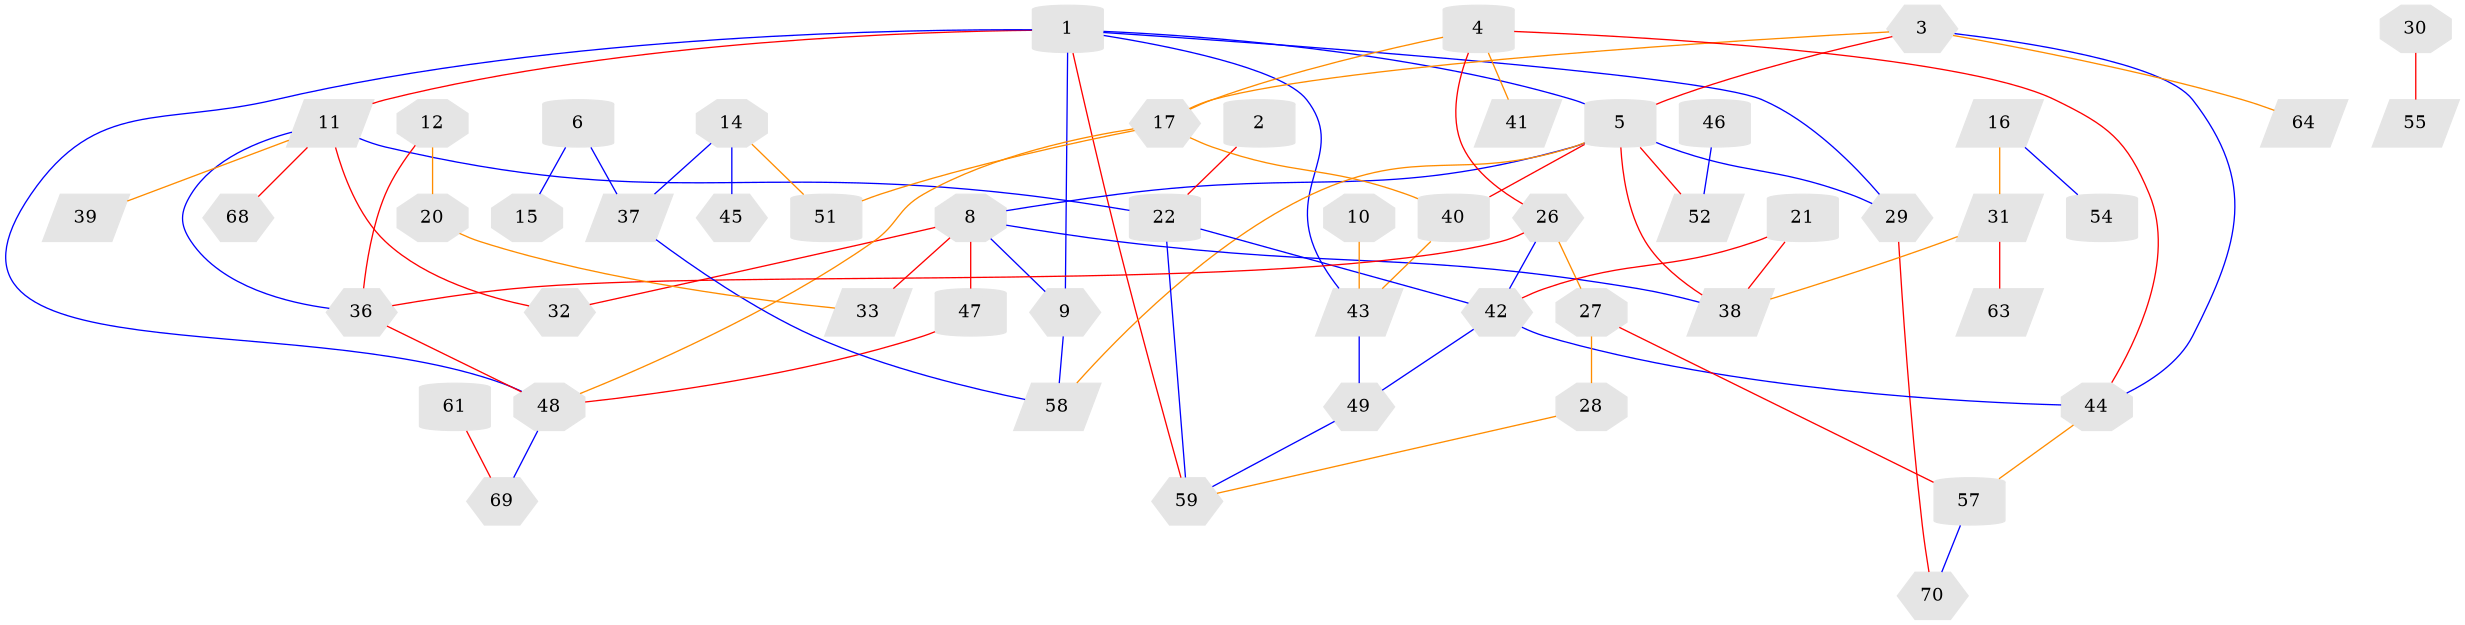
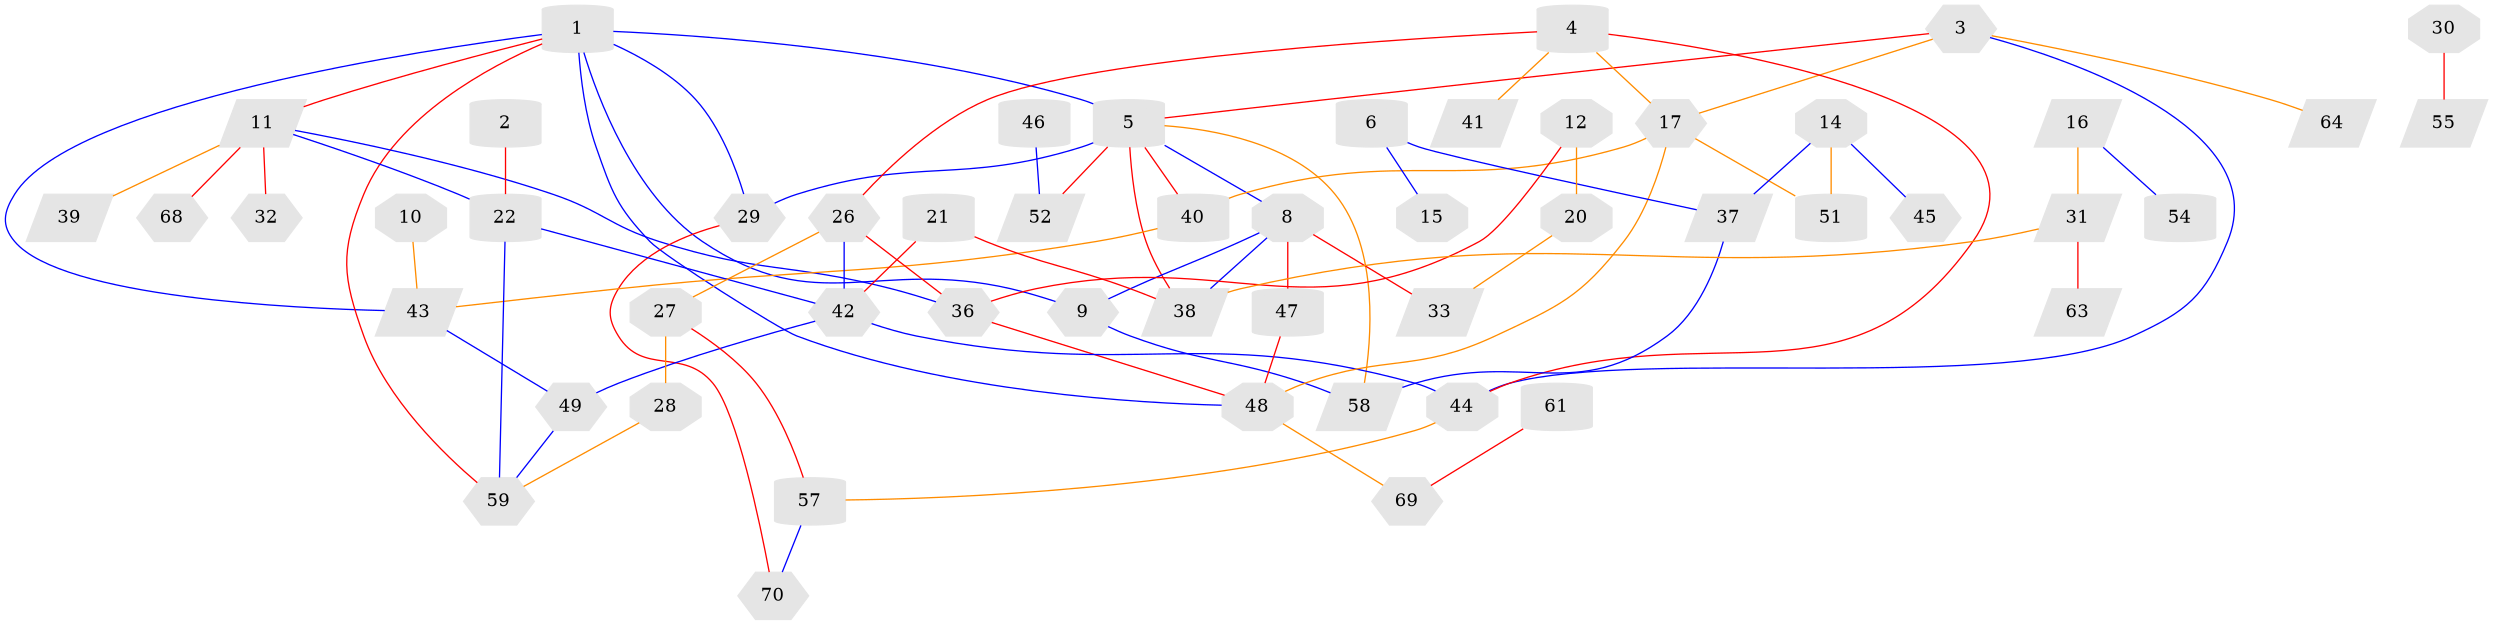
(763, 266) -> none
(526, 454) -> (1341, 459)
